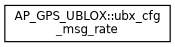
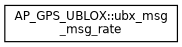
(88, 24) -> (91, 24)
